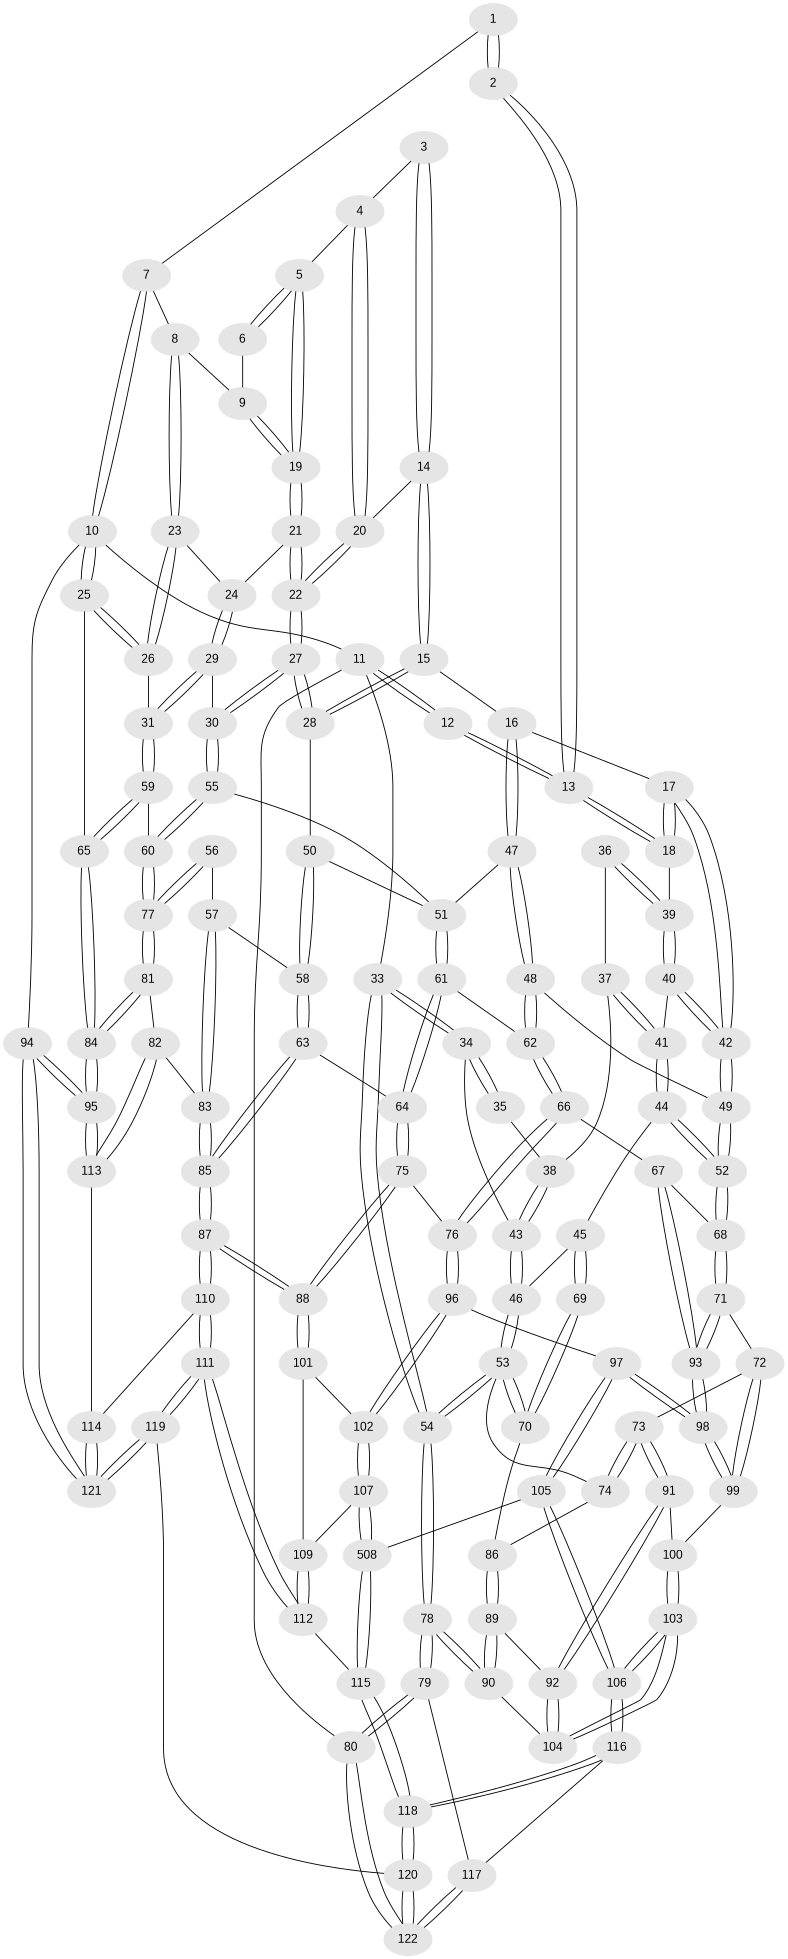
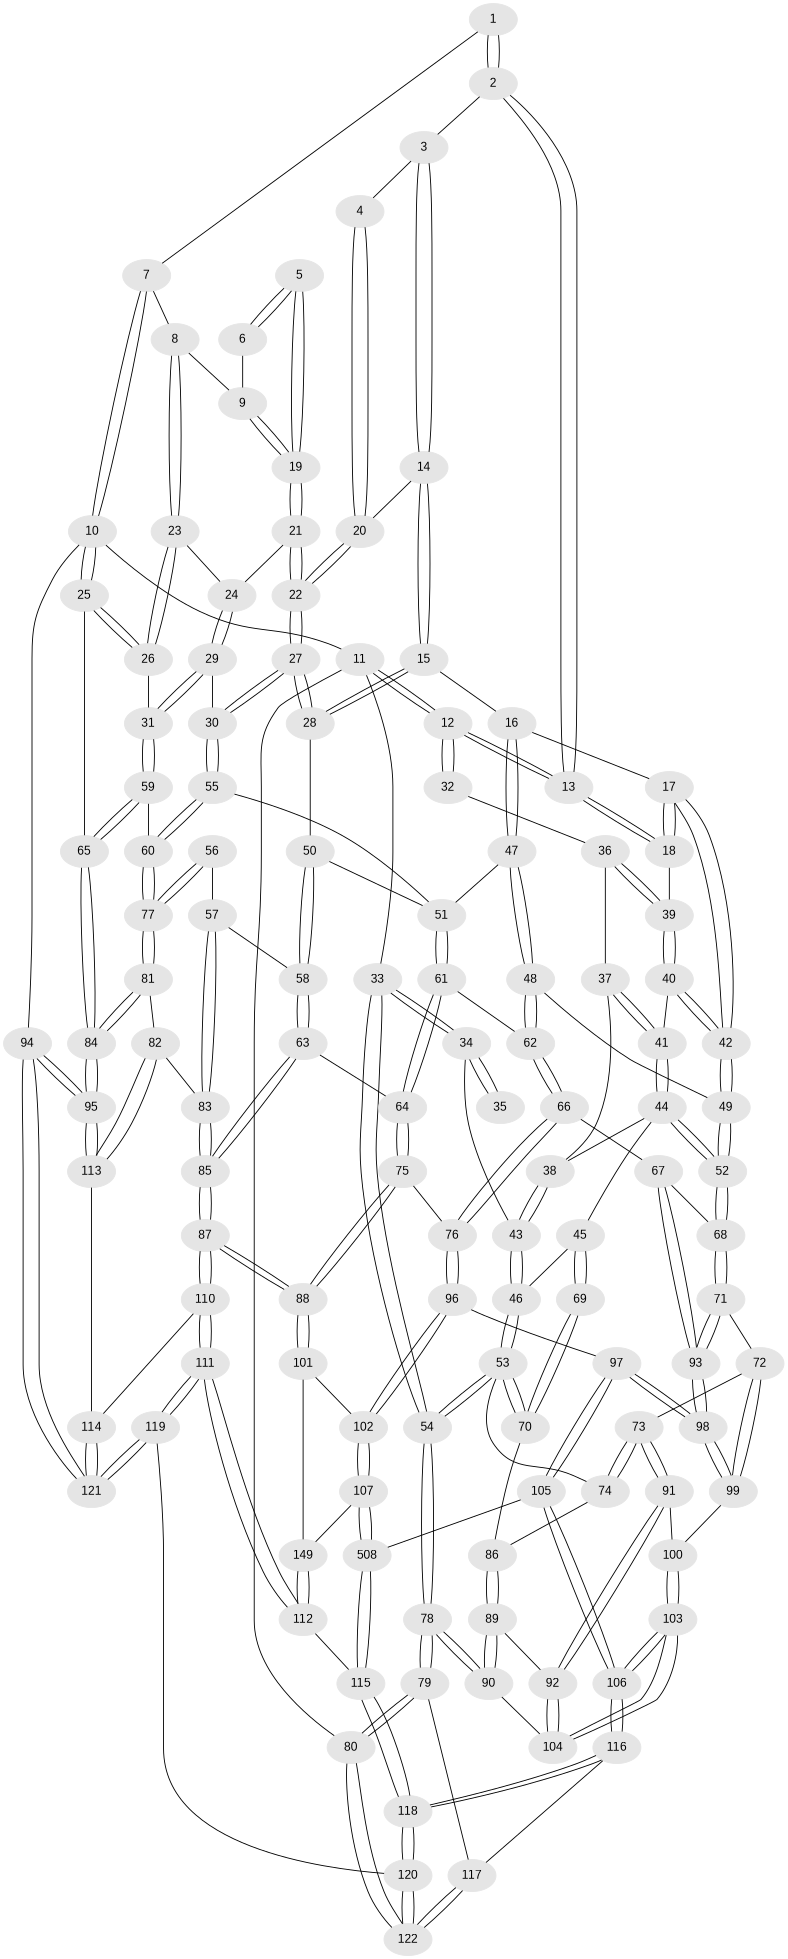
none -> (459, 116)
(330, 244) -> none
none -> (448, 788)
(522, 1135) -> (602, 1142)
(303, 1556) -> (303, 1556)
